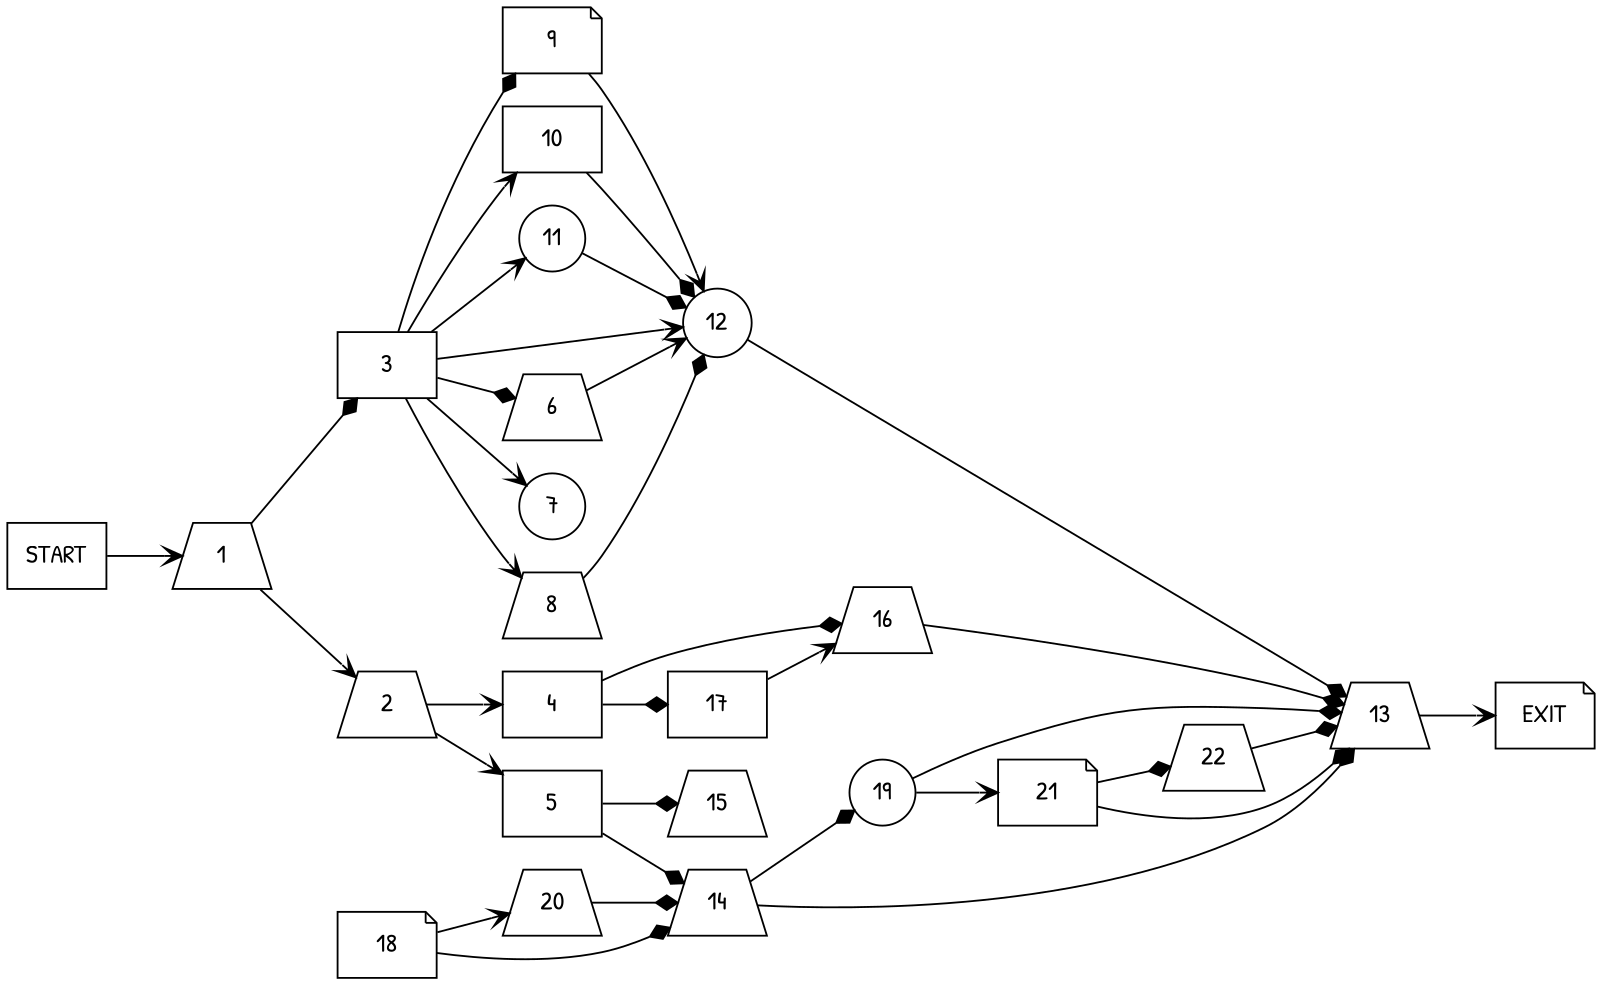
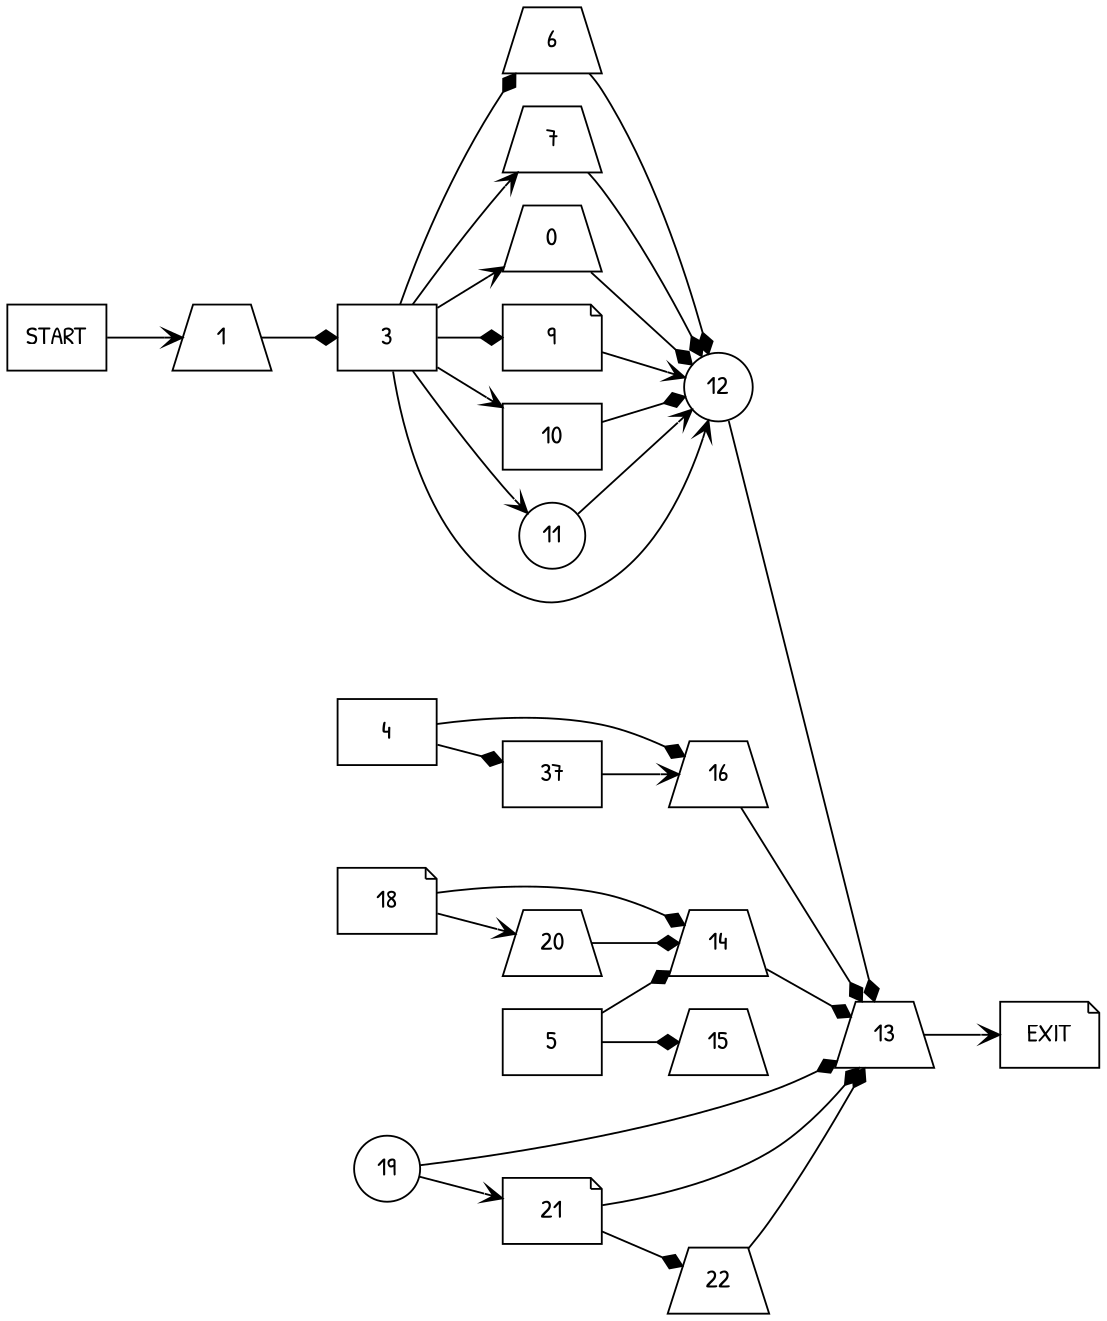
none -> (644, 252)
(624, 275) -> (628, 468)
(628, 369) -> (656, 198)
(552, 506) -> (552, 139)
(552, 605) -> (552, 239)
(387, 705) -> none
(717, 705) -> (552, 774)
(793, 852) -> none
